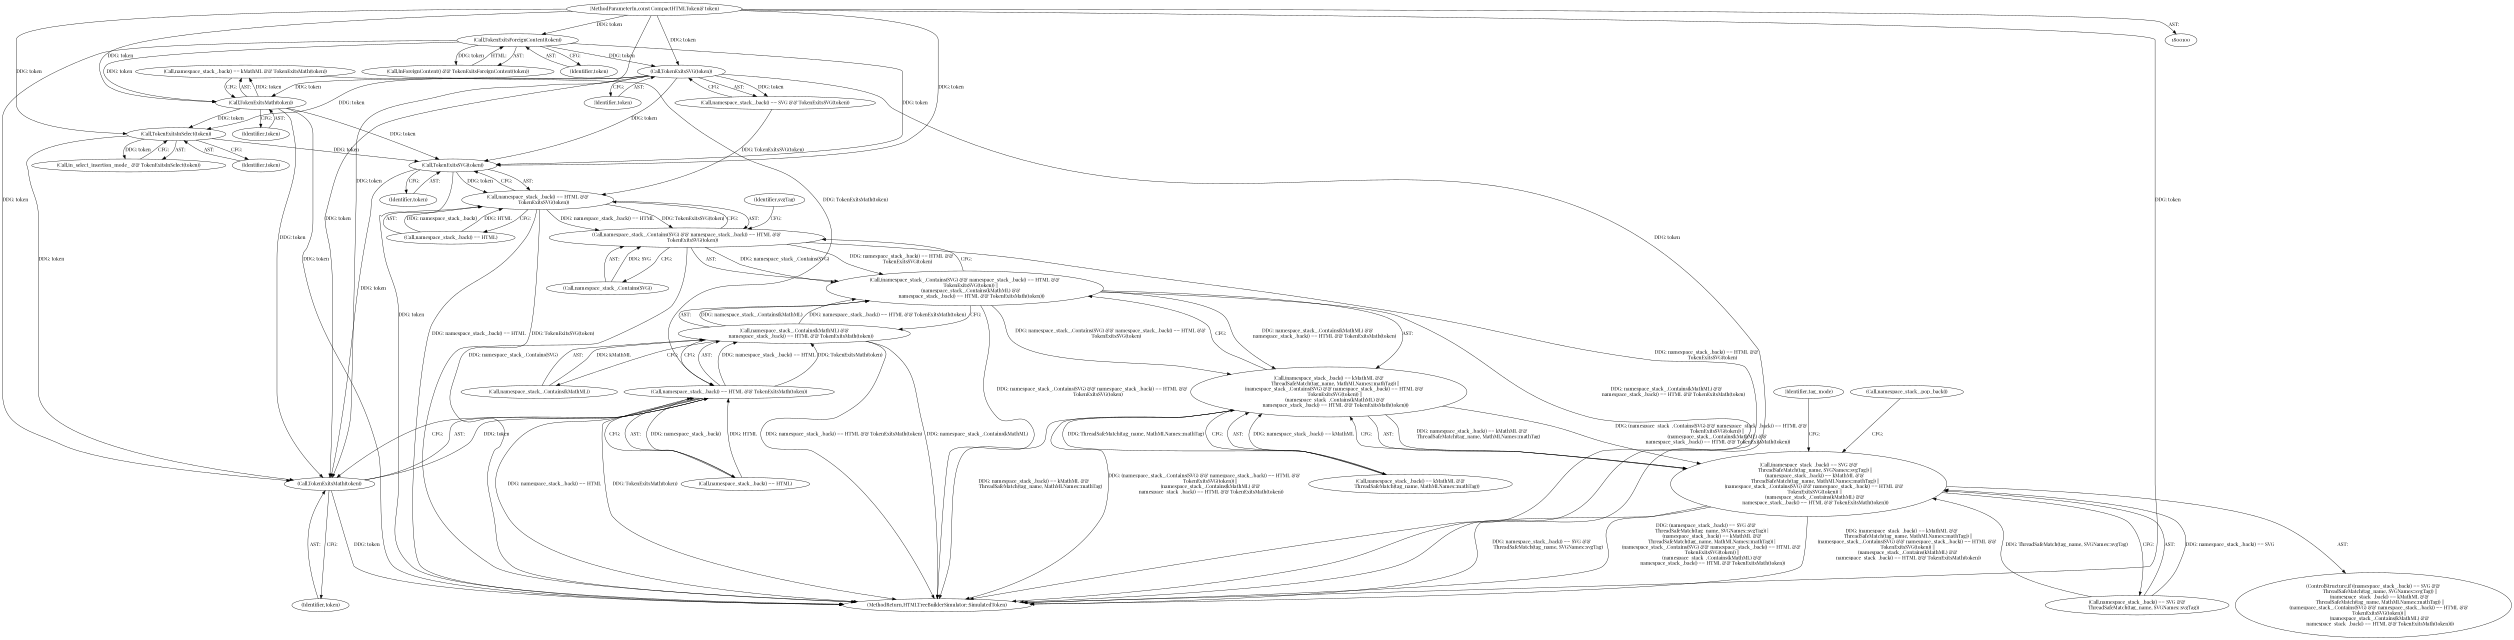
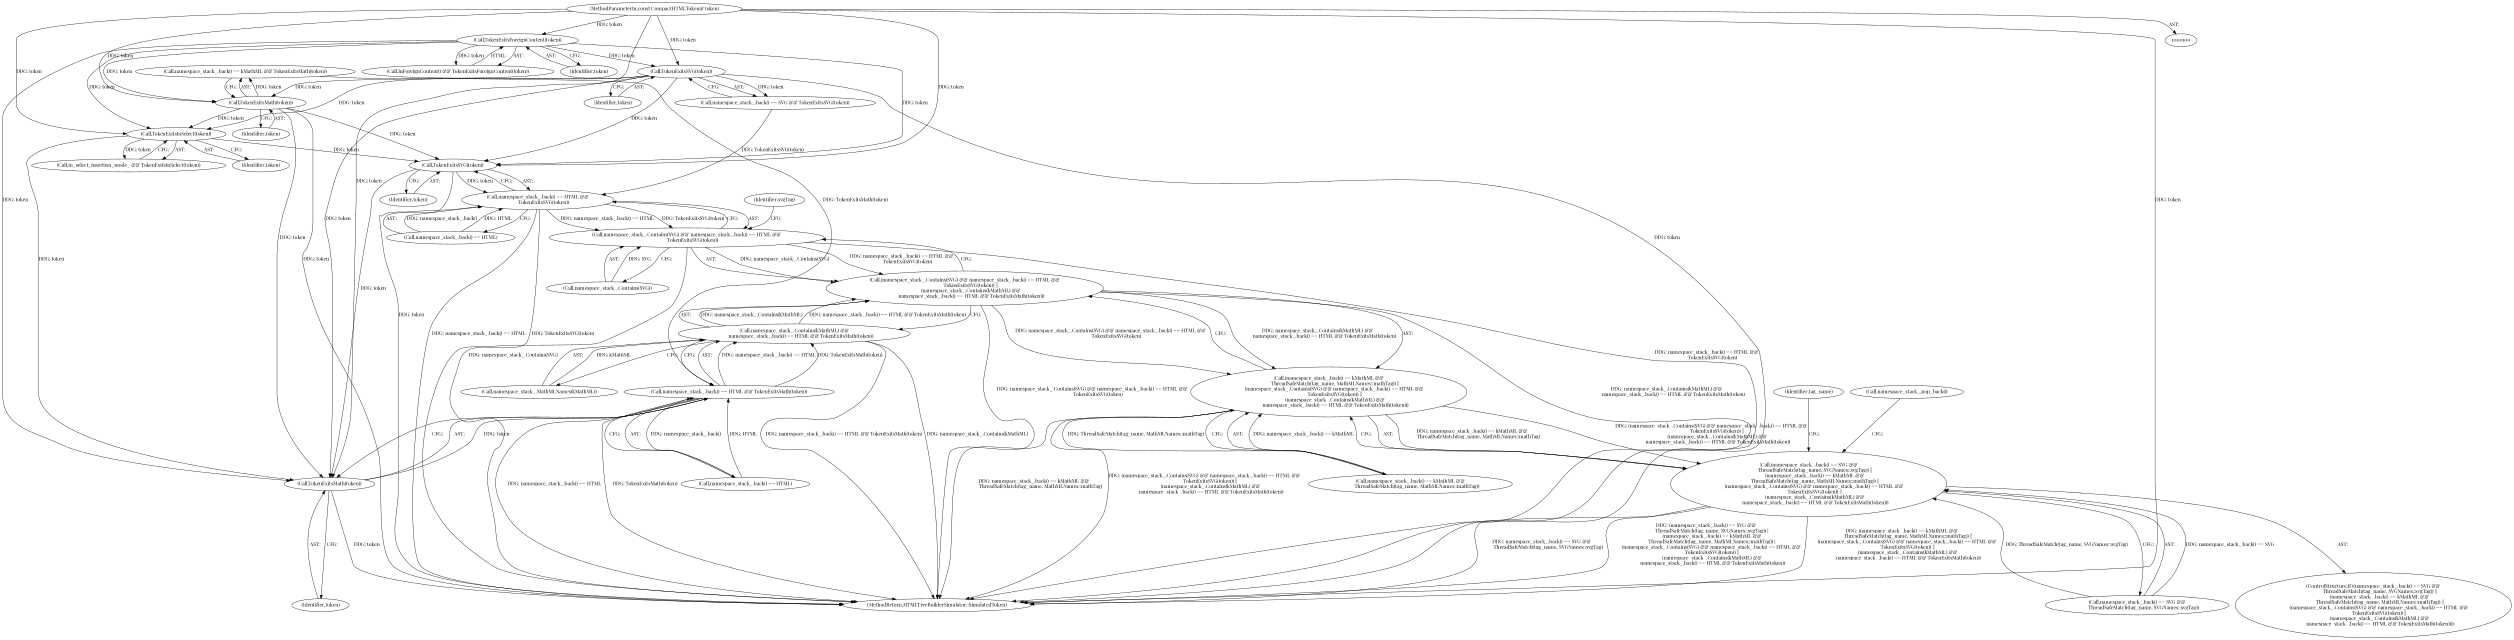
(2181, 40) -> (2181, 40)
none -> (228, 47)
(539, 392) -> (539, 392)
(1809, 392) -> (1809, 392)
